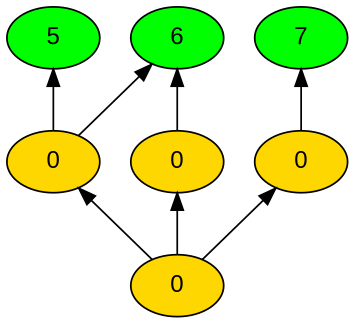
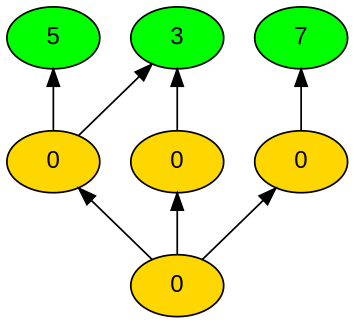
(177, 38) -> (177, 38)
